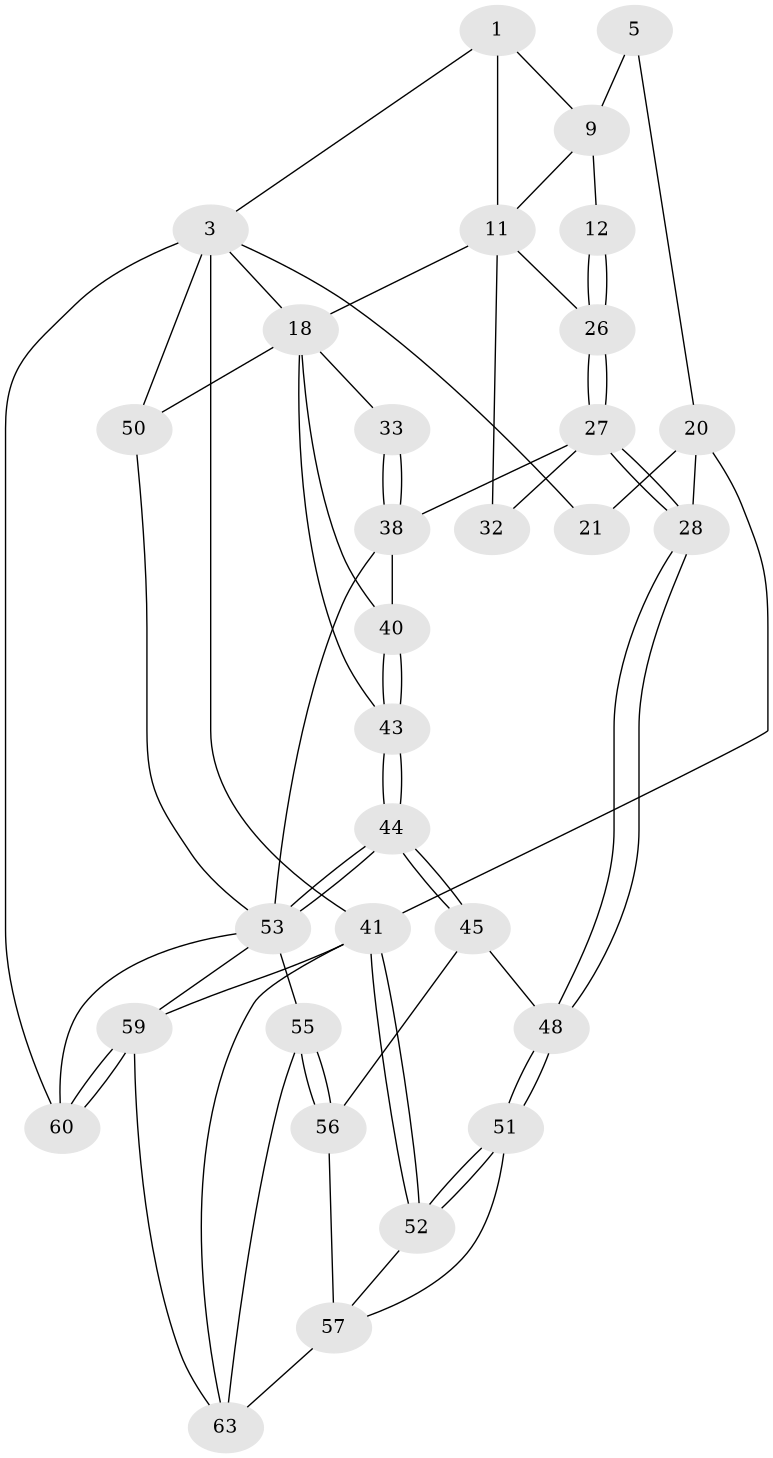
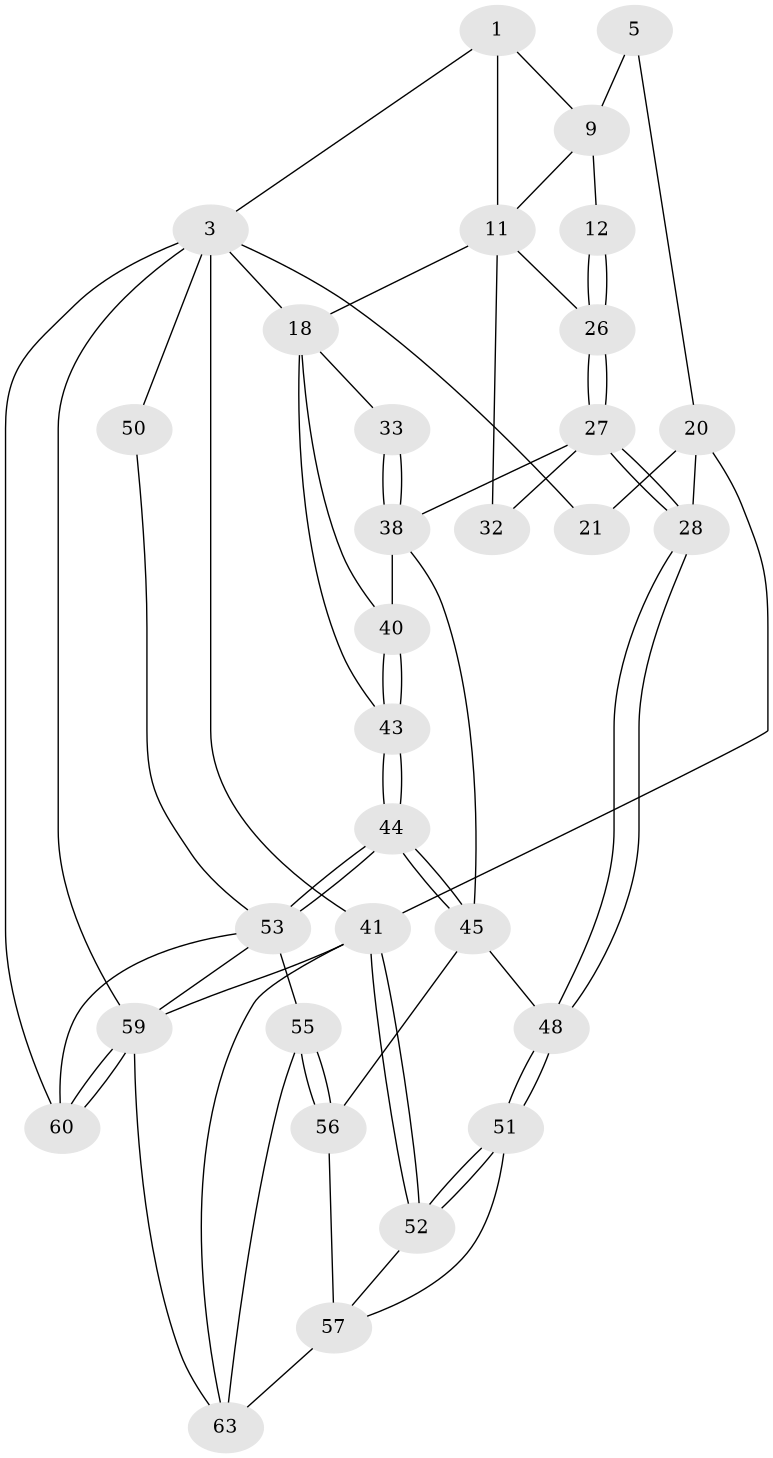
(220, 378) -> none
none -> (58, 609)
(305, 722) -> (469, 722)
